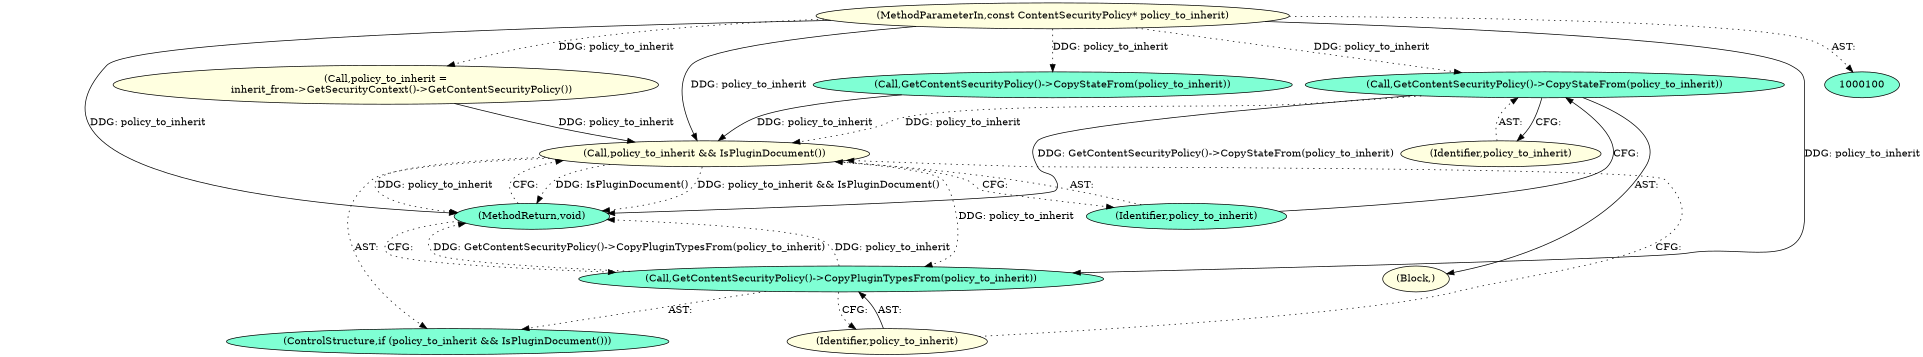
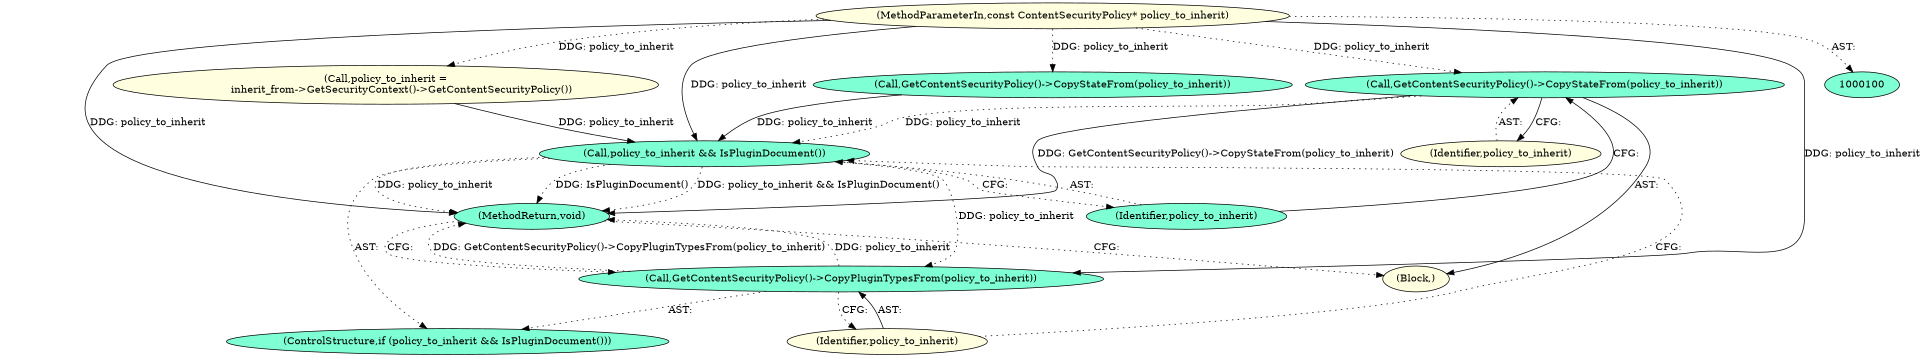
(705, 154) -> (705, 154)
(521, 173) -> (991, 245)
